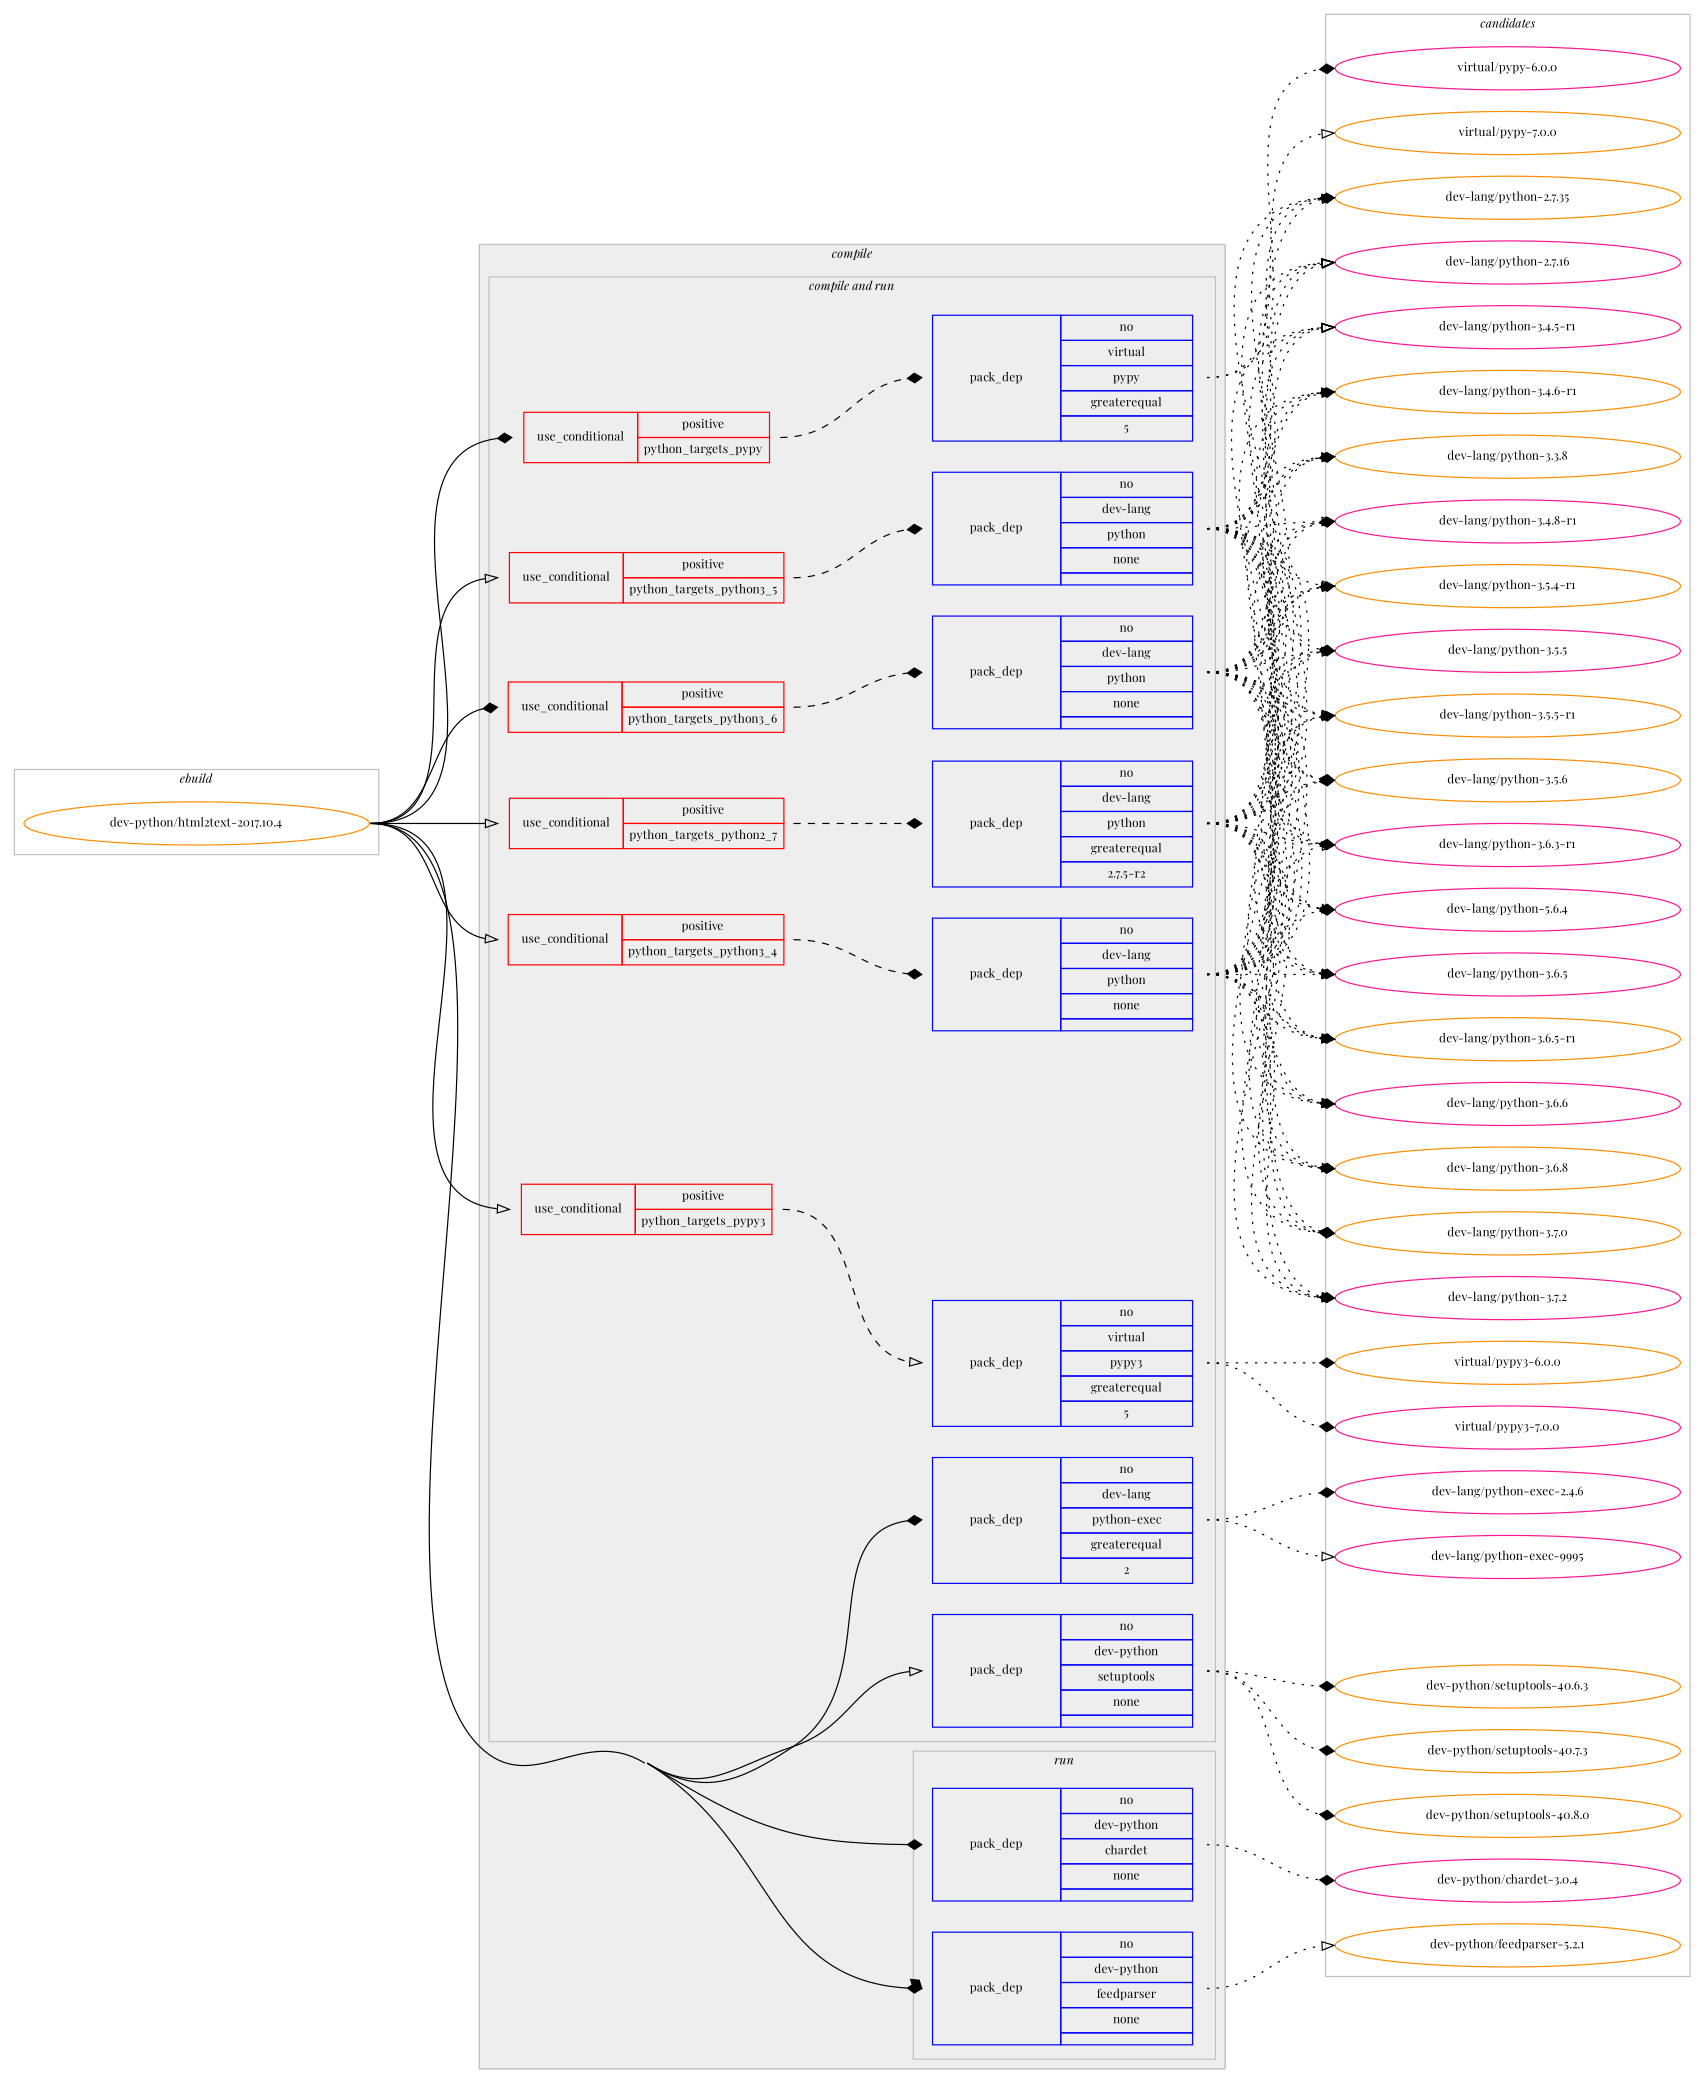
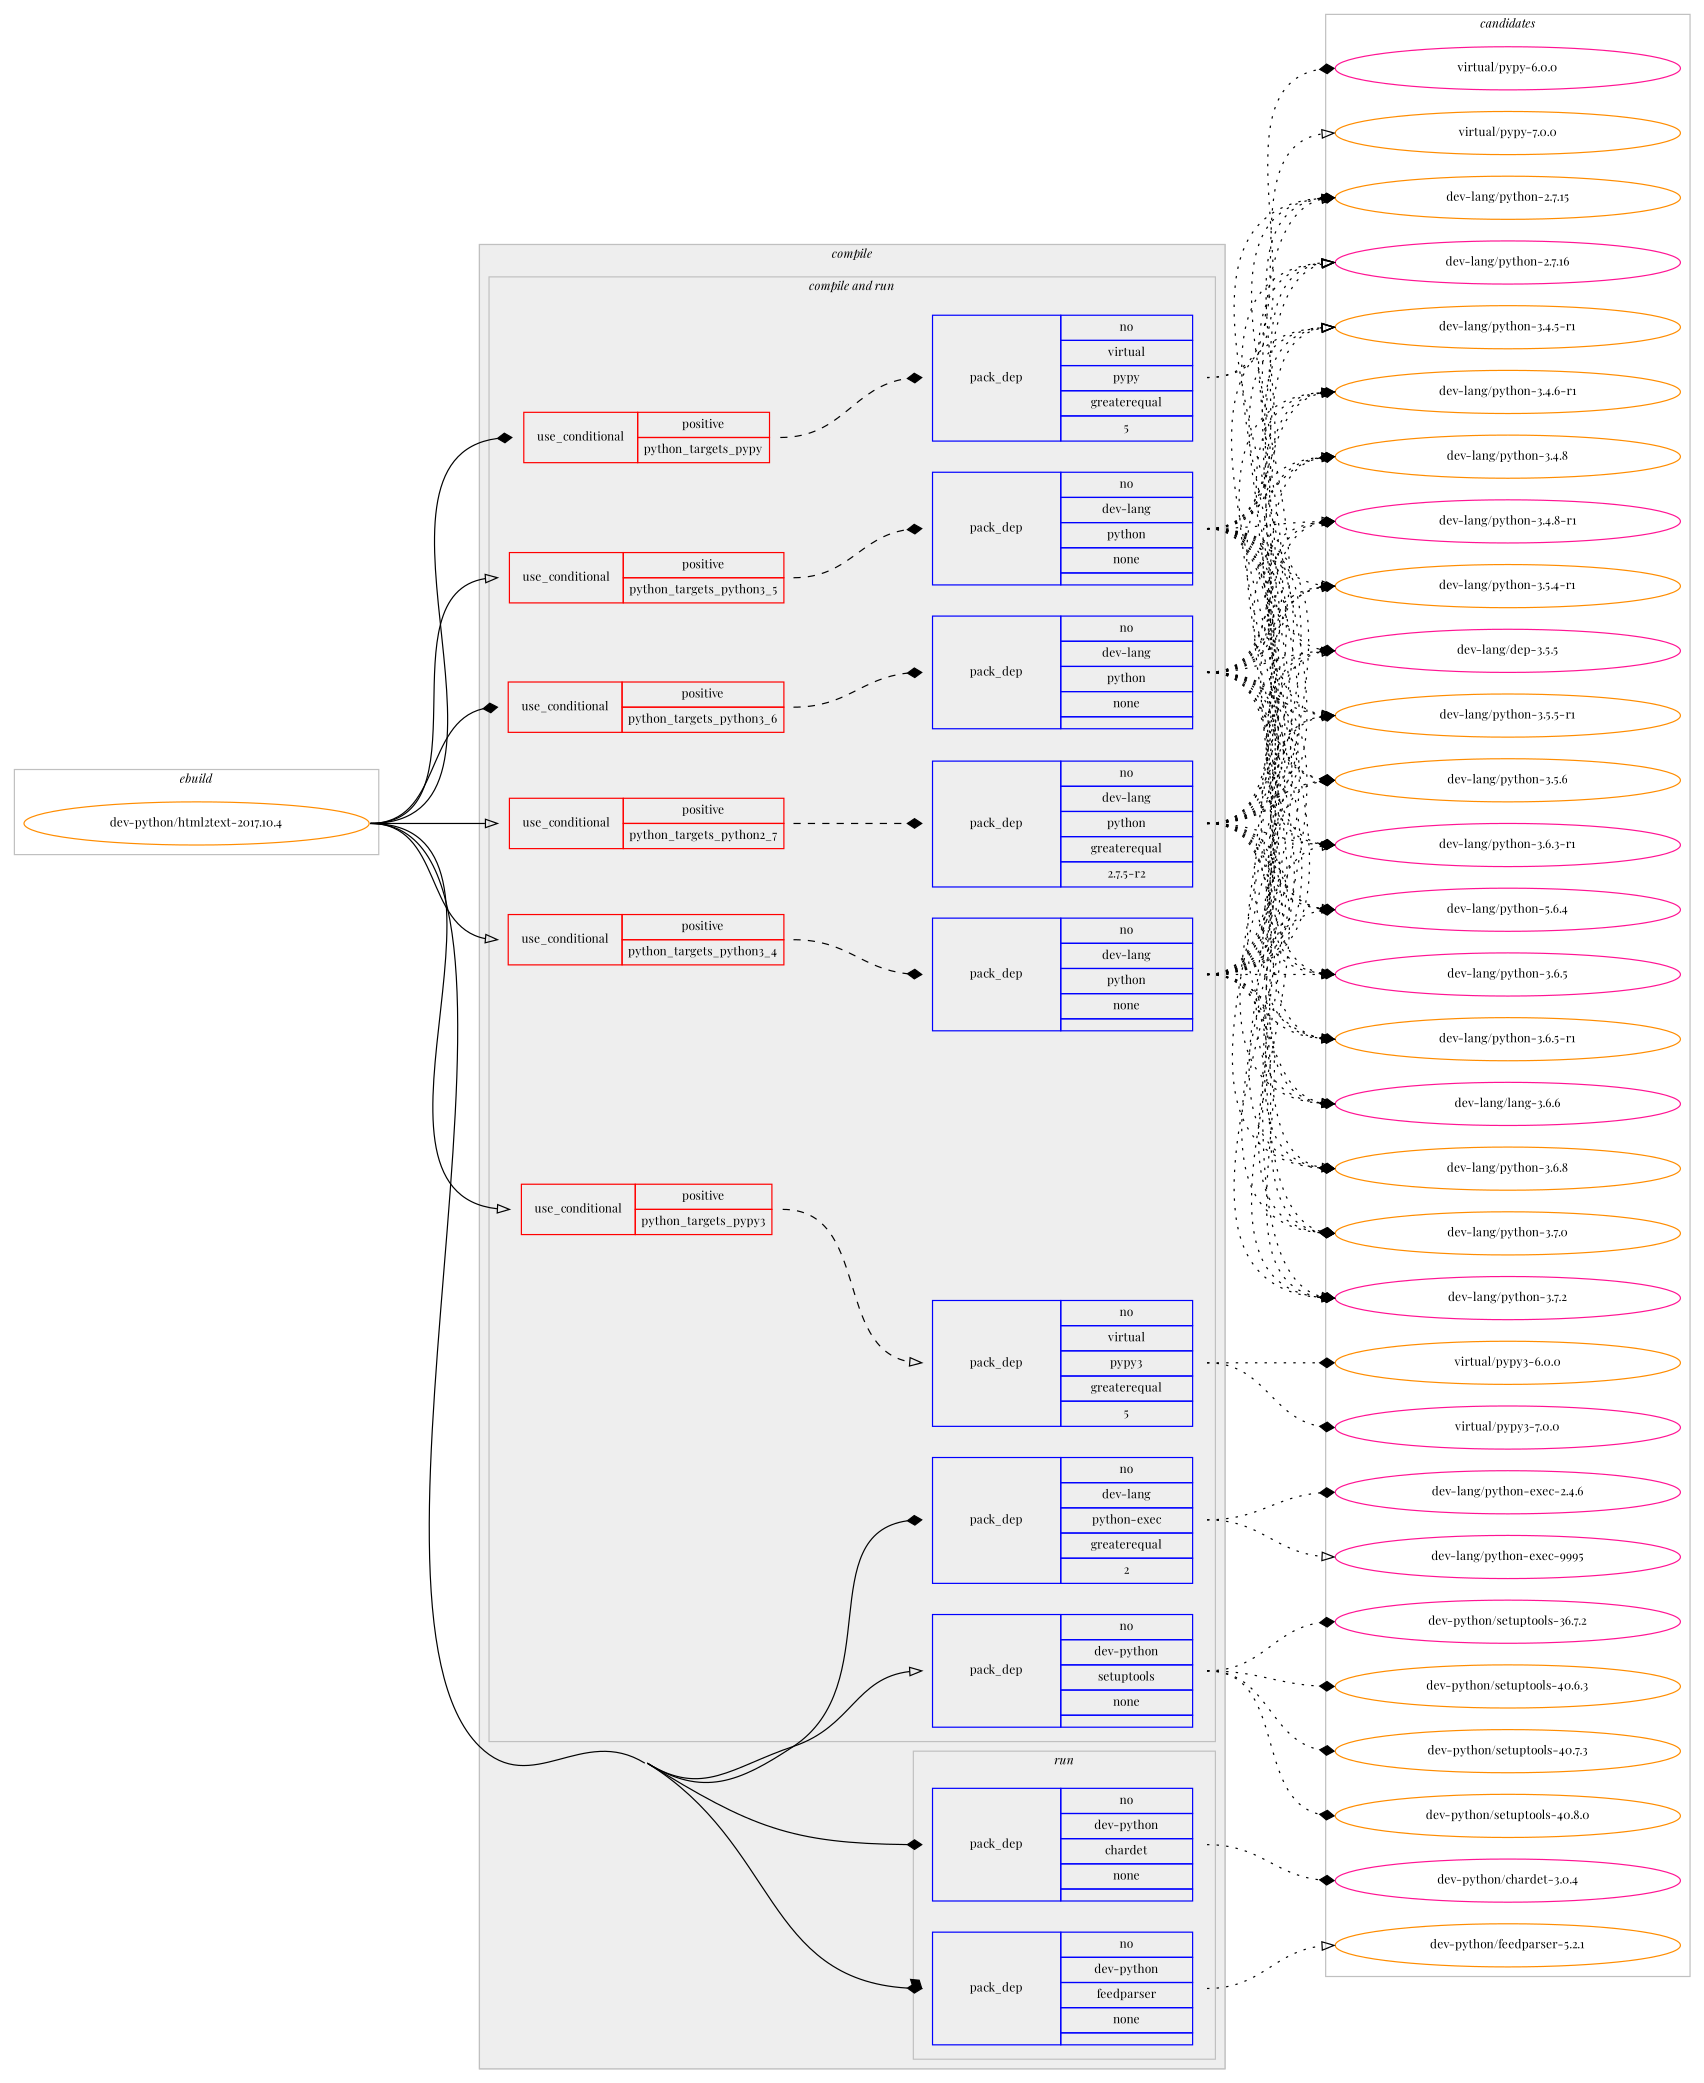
(1508, 198) -> (1508, 198)
(1508, 327) -> (1508, 327)
(1508, 457) -> (1508, 457)
(1508, 651) -> (1508, 651)
(1508, 1104) -> (1508, 1104)
none -> (1508, 1622)
